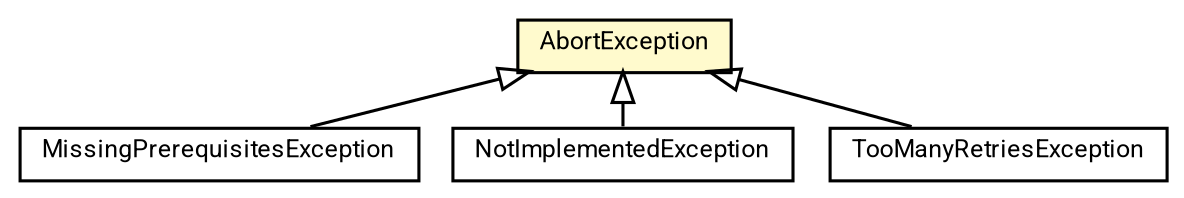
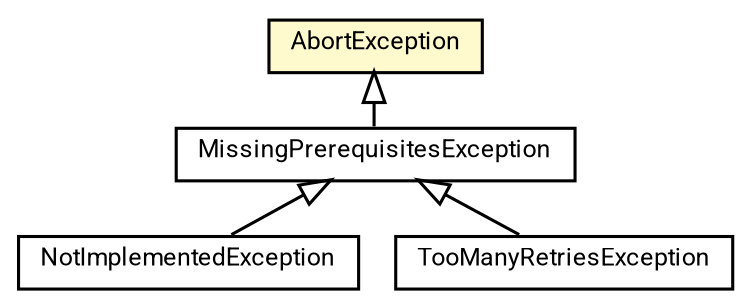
(825, 103) -> (482, 215)
(623, 115) -> (268, 215)
